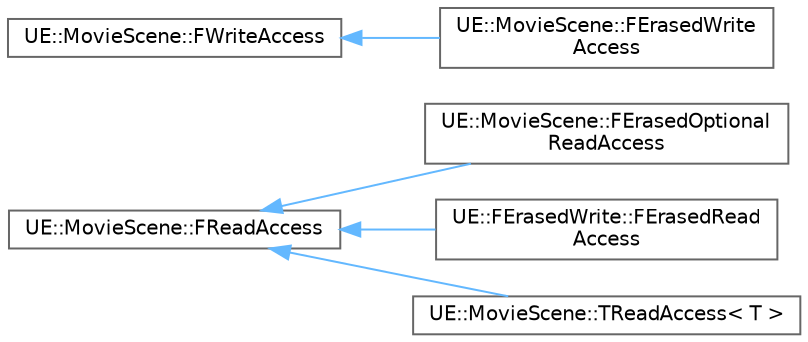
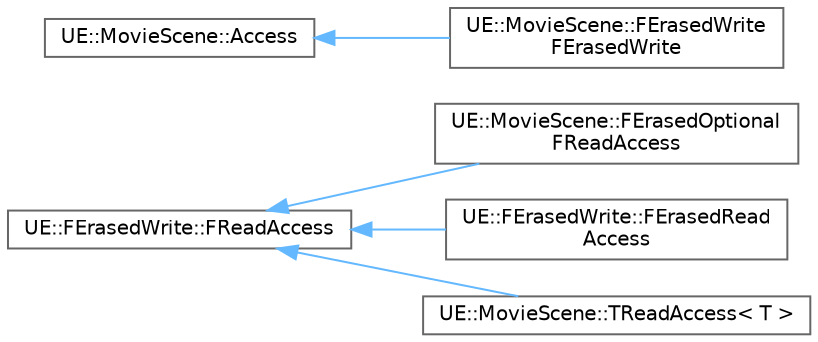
(175, 38) -> (180, 38)
(607, 38) -> (617, 38)
(607, 134) -> (617, 134)
(175, 230) -> (180, 230)
